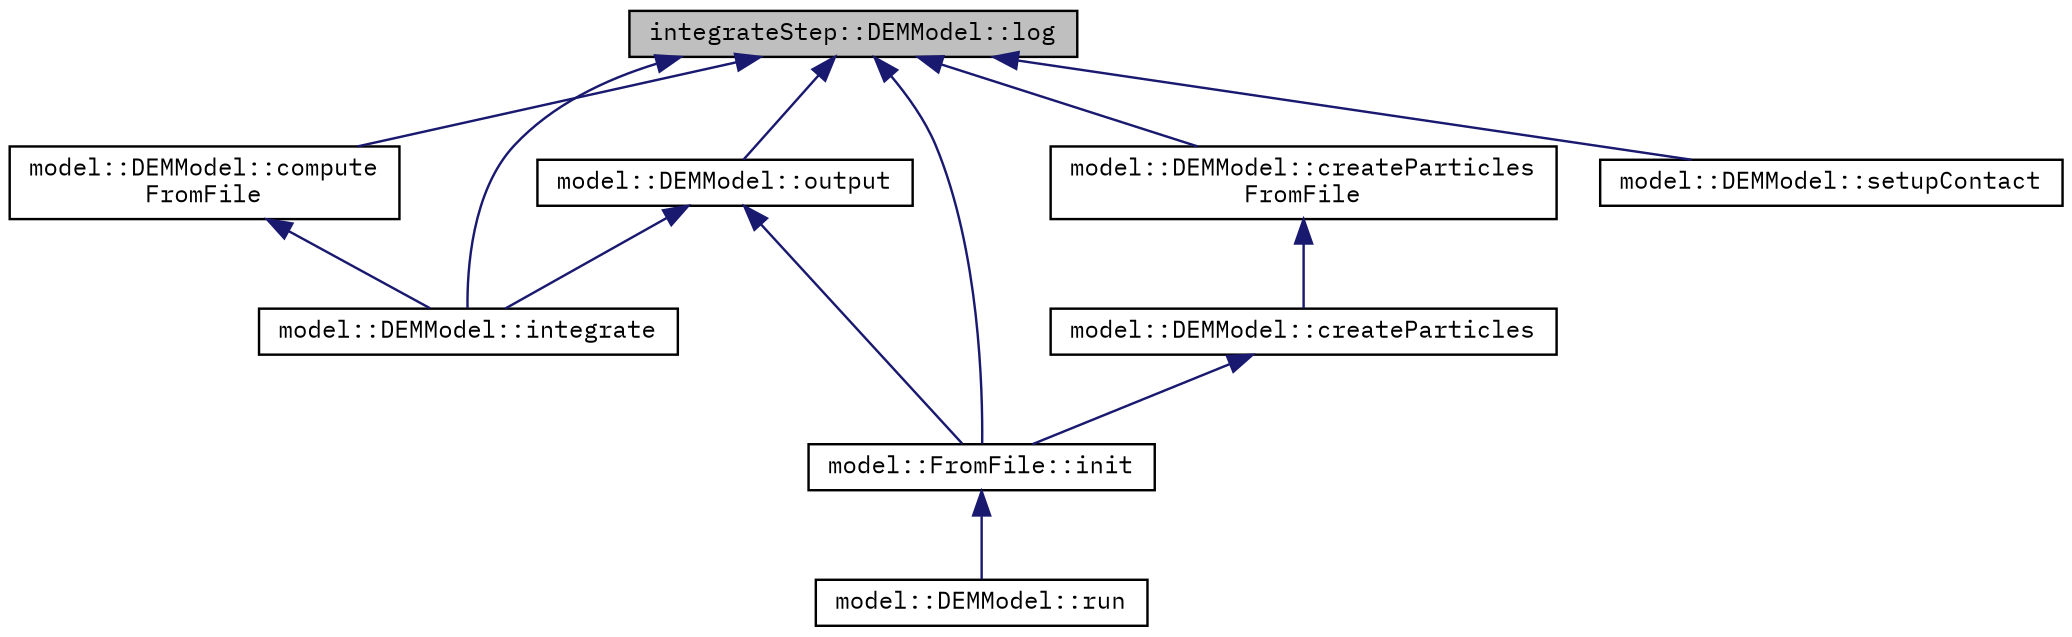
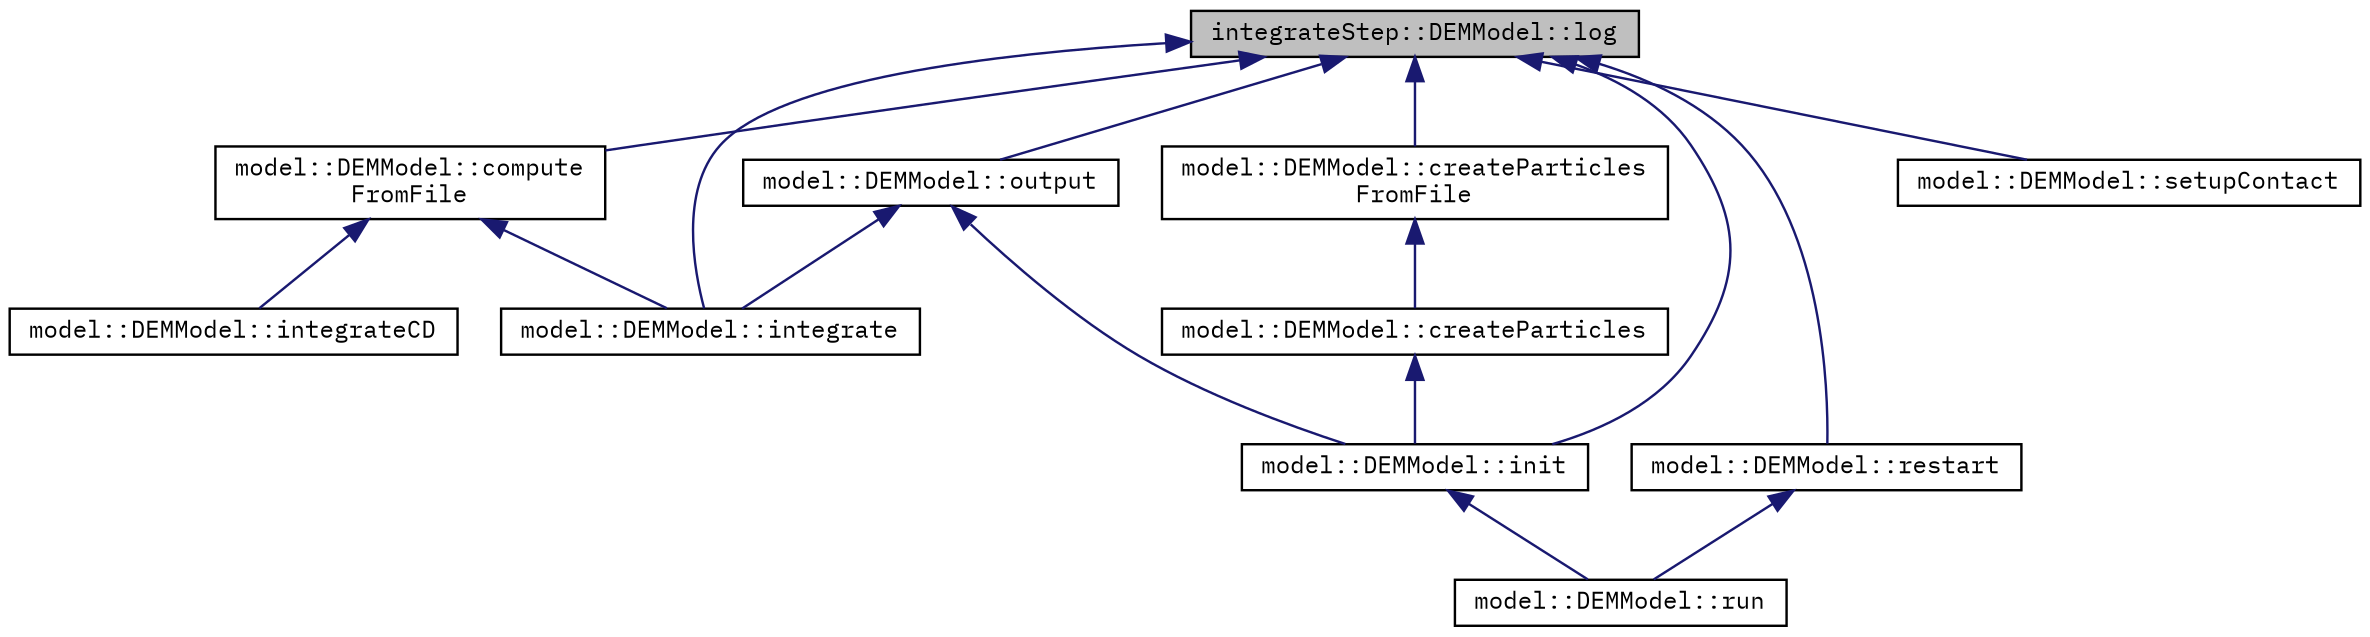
none -> (234, 332)
(982, 467) -> (1415, 467)
none -> (1827, 467)
